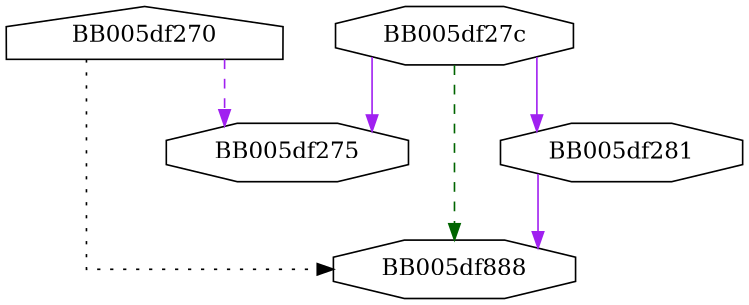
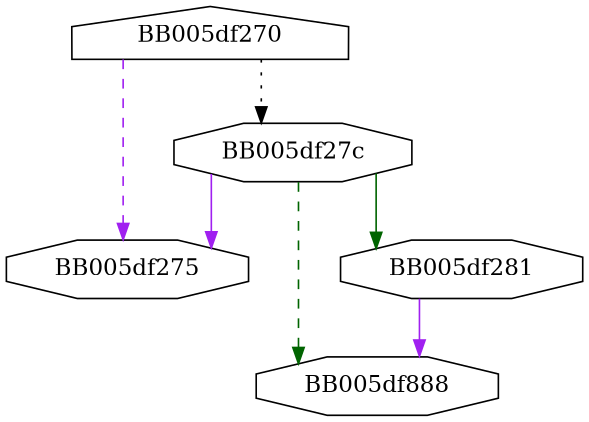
(537, 86) -> (376, 203)
(97, 269) -> (261, 83)
